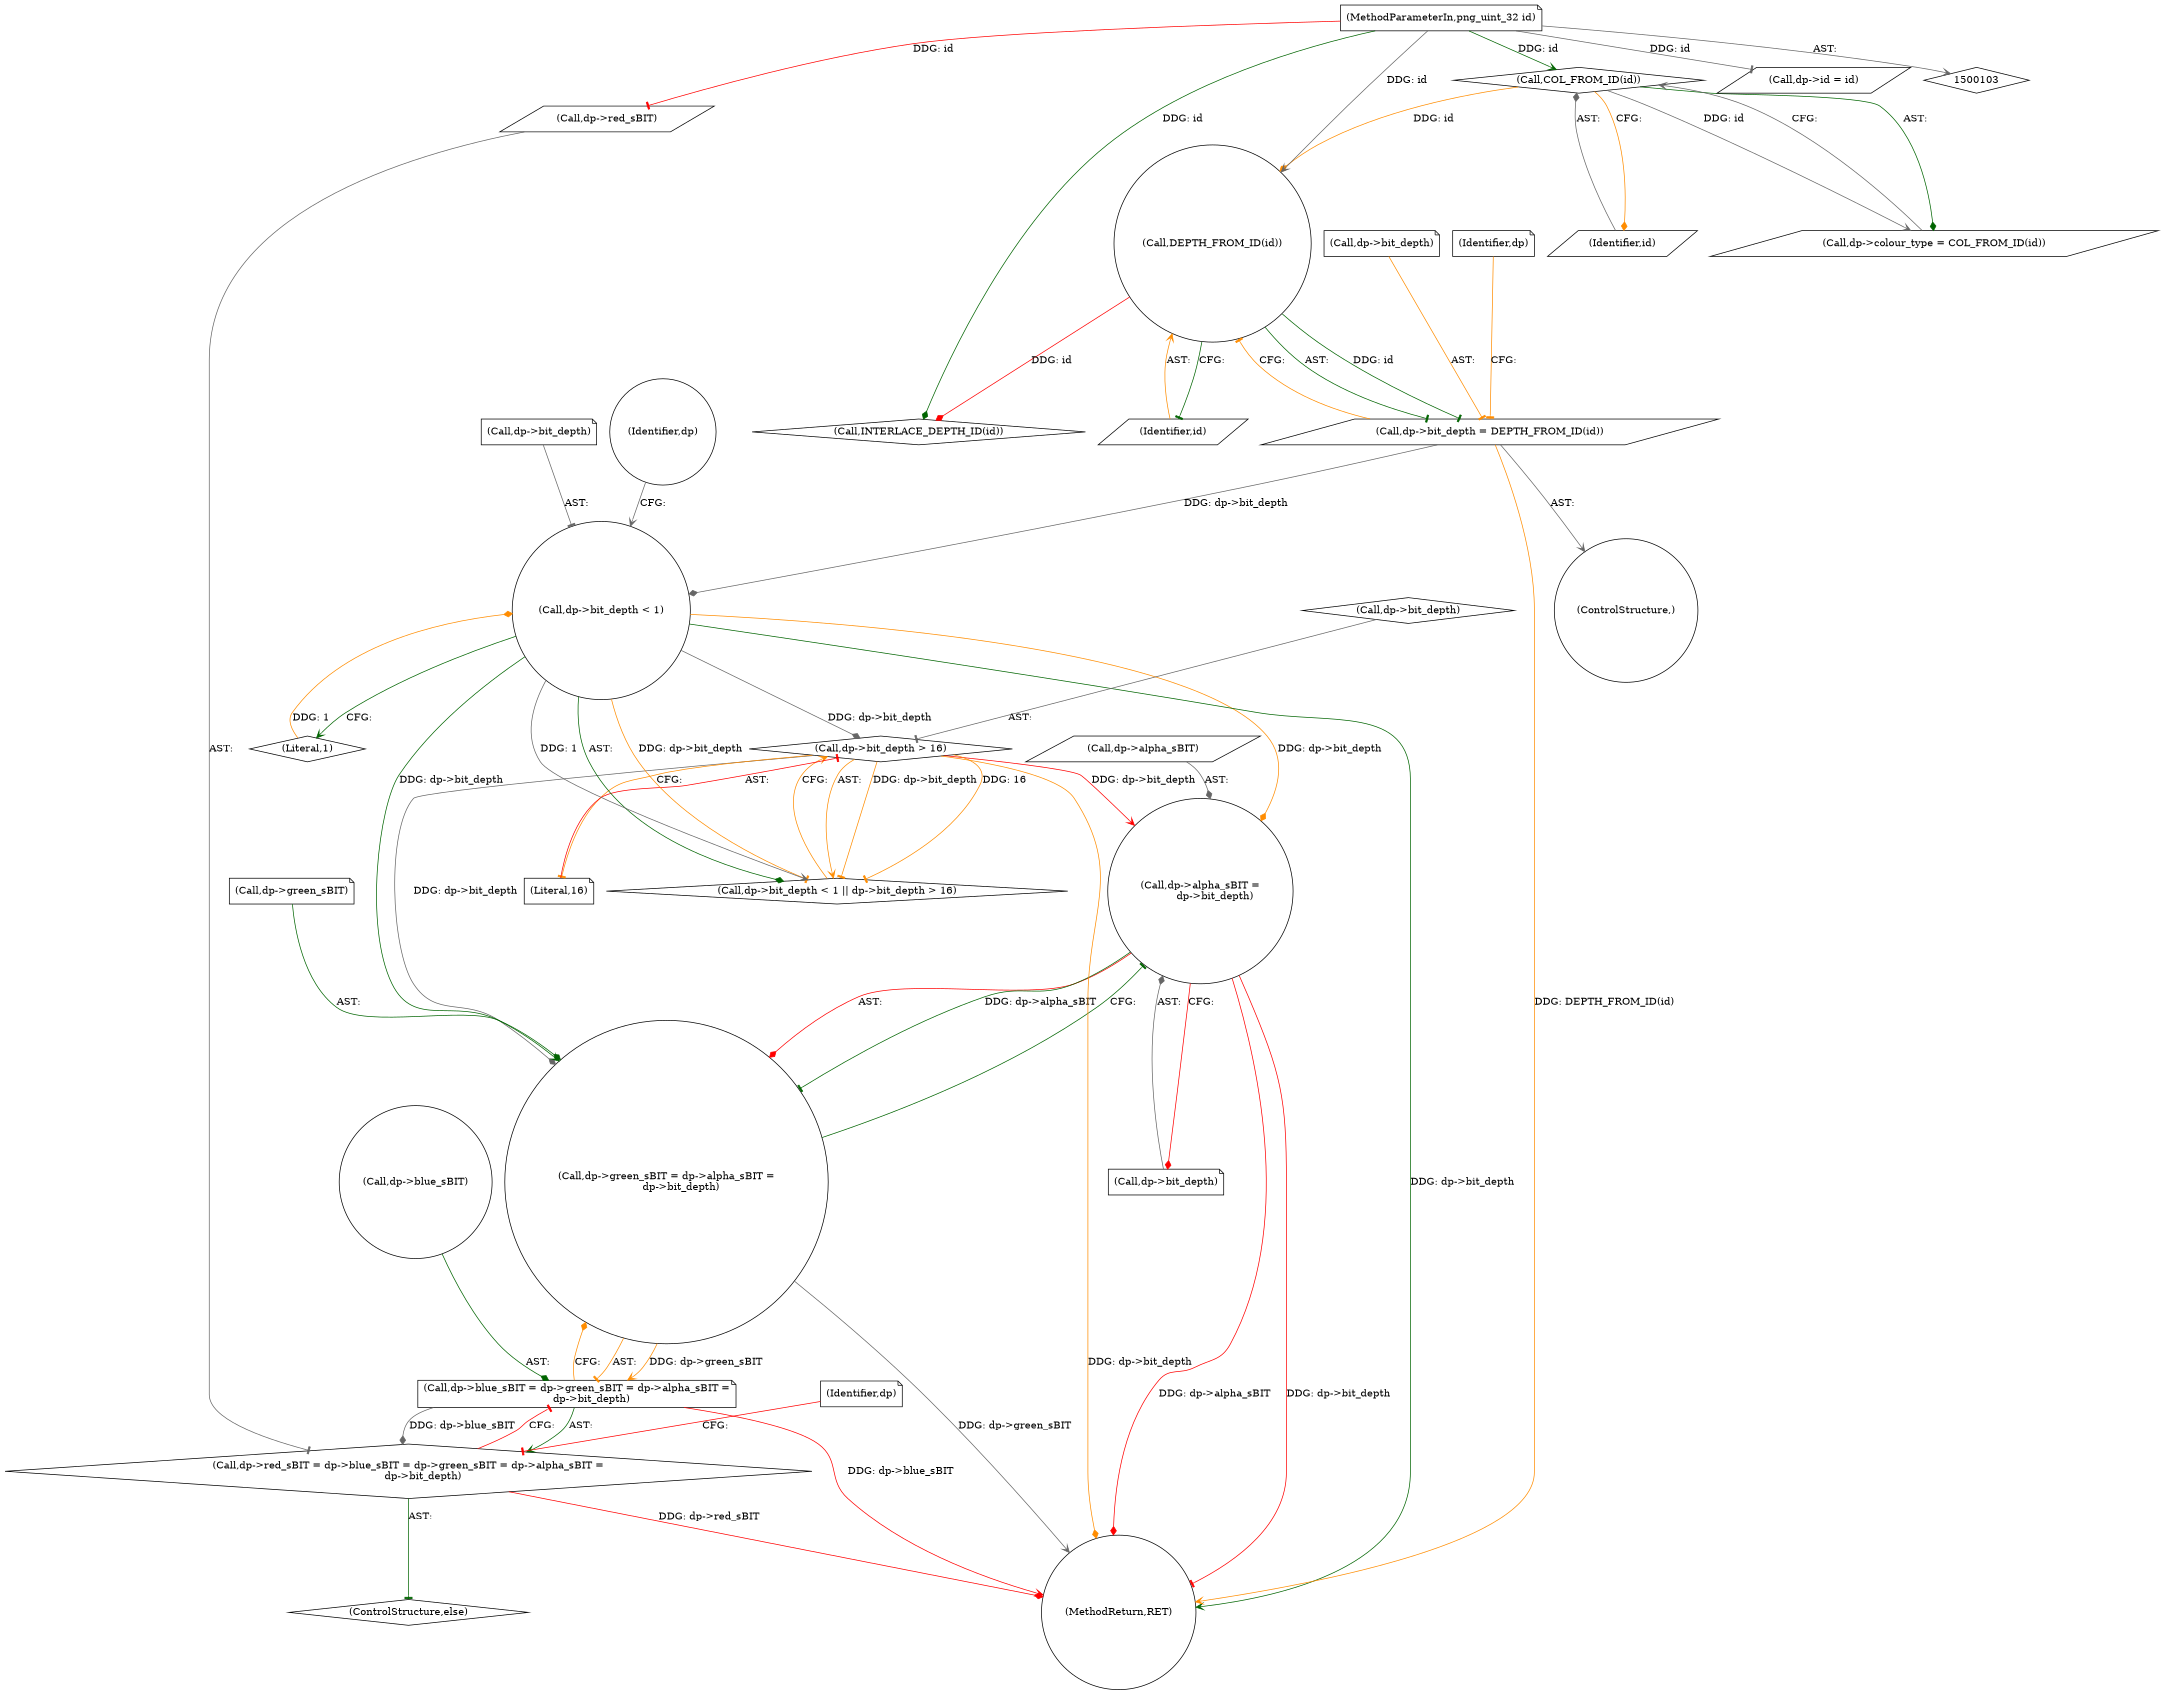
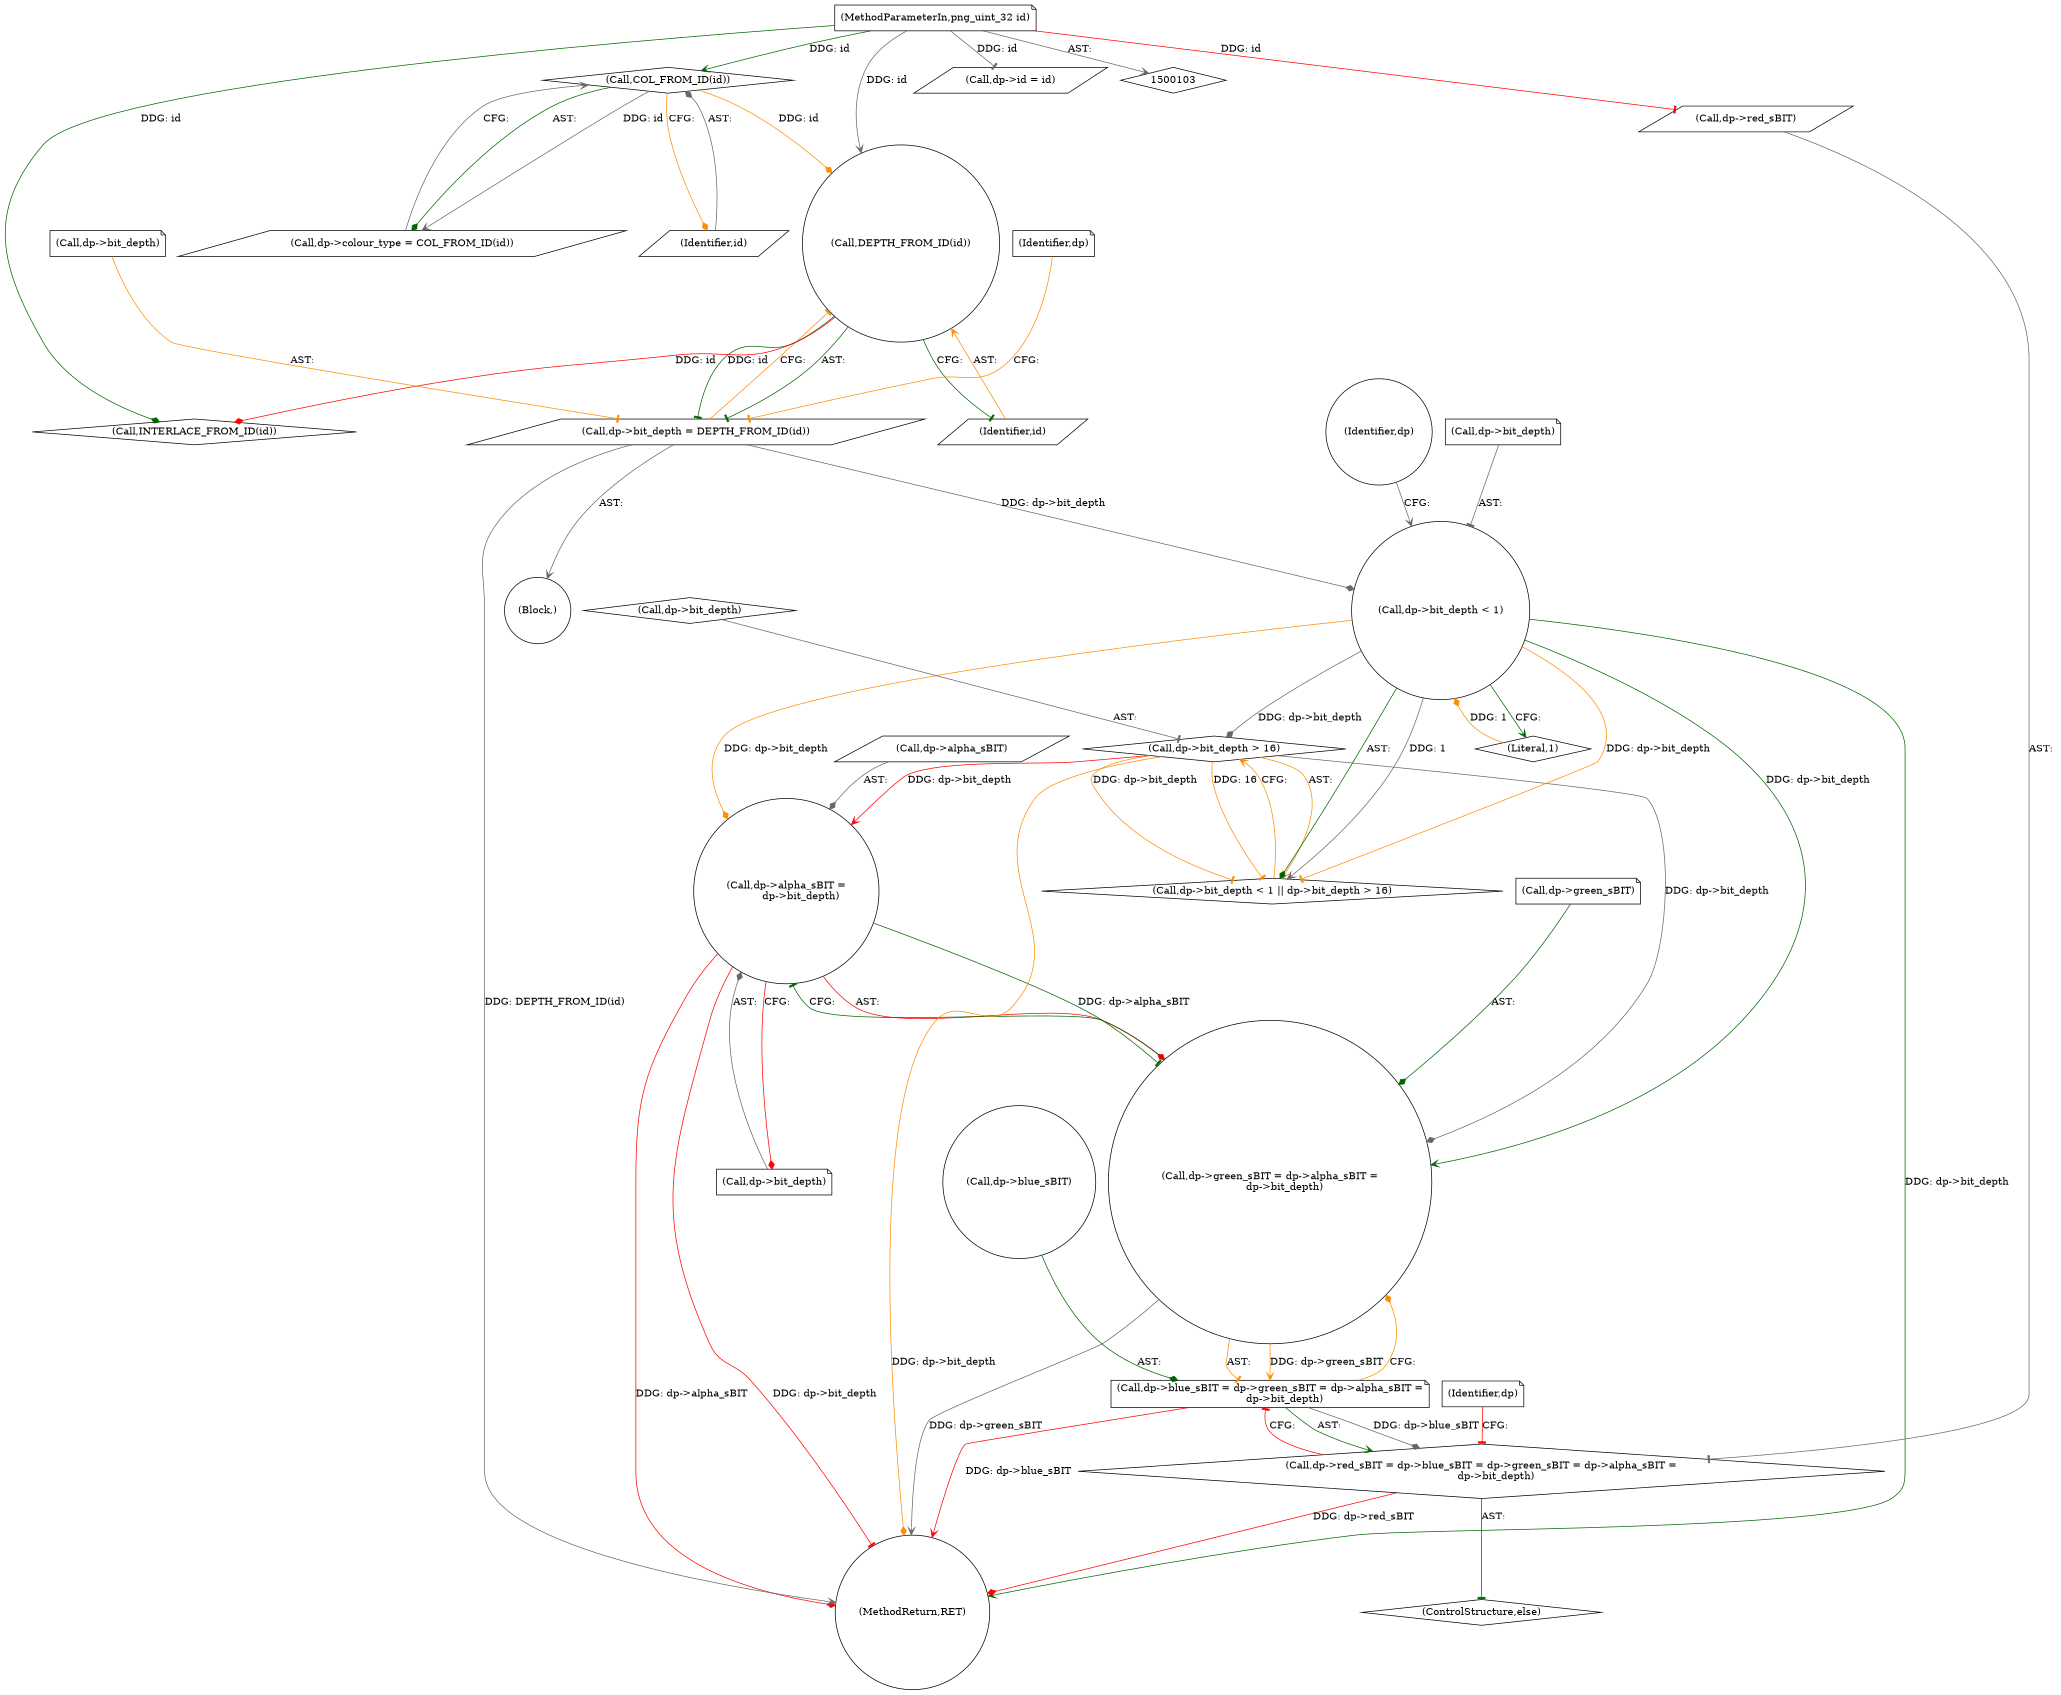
(919, 432) -> (194, 432)
(1626, 611) -> (538, 611)
(559, 891) -> none
(1534, 1141) -> (485, 1108)
